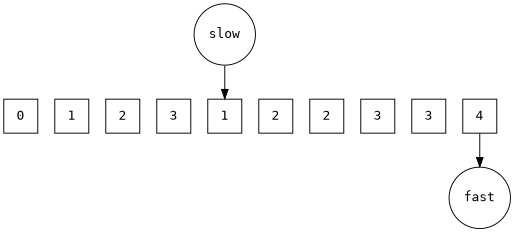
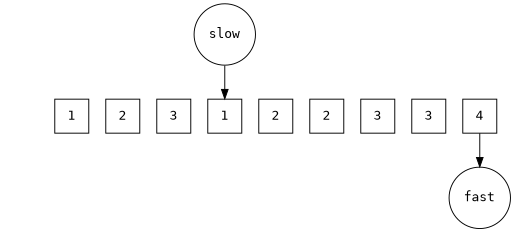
(21, 116) -> none
